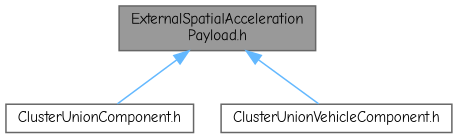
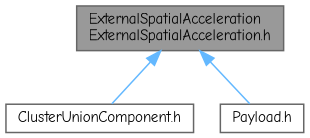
(217, 28) -> (180, 28)
(336, 118) -> (262, 118)
